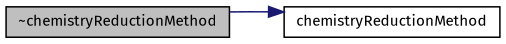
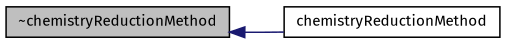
(249, 12) -> (264, 32)
